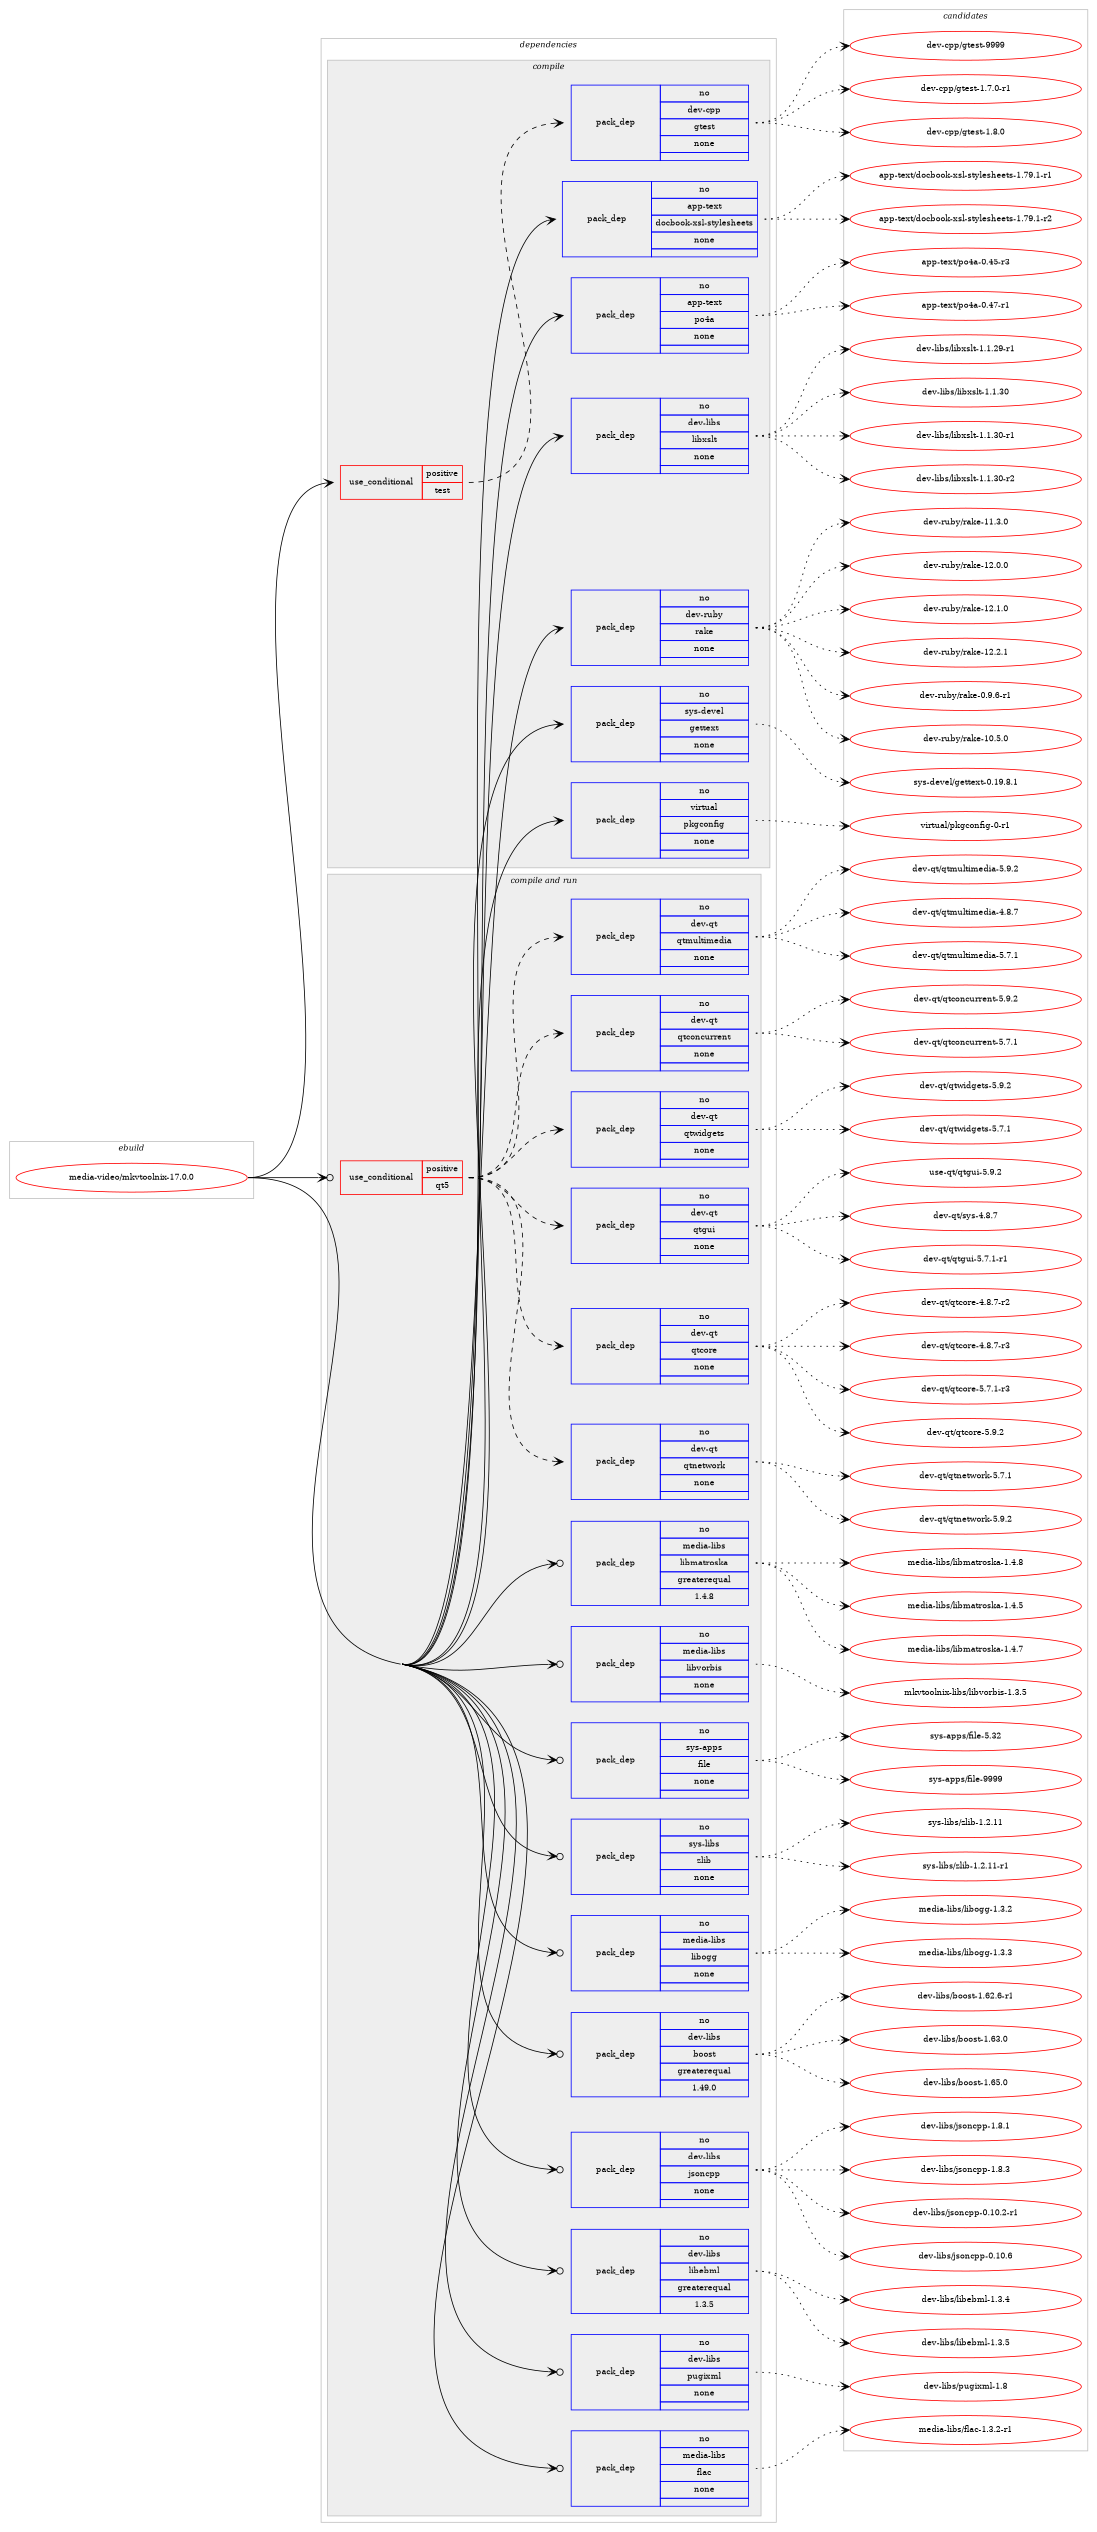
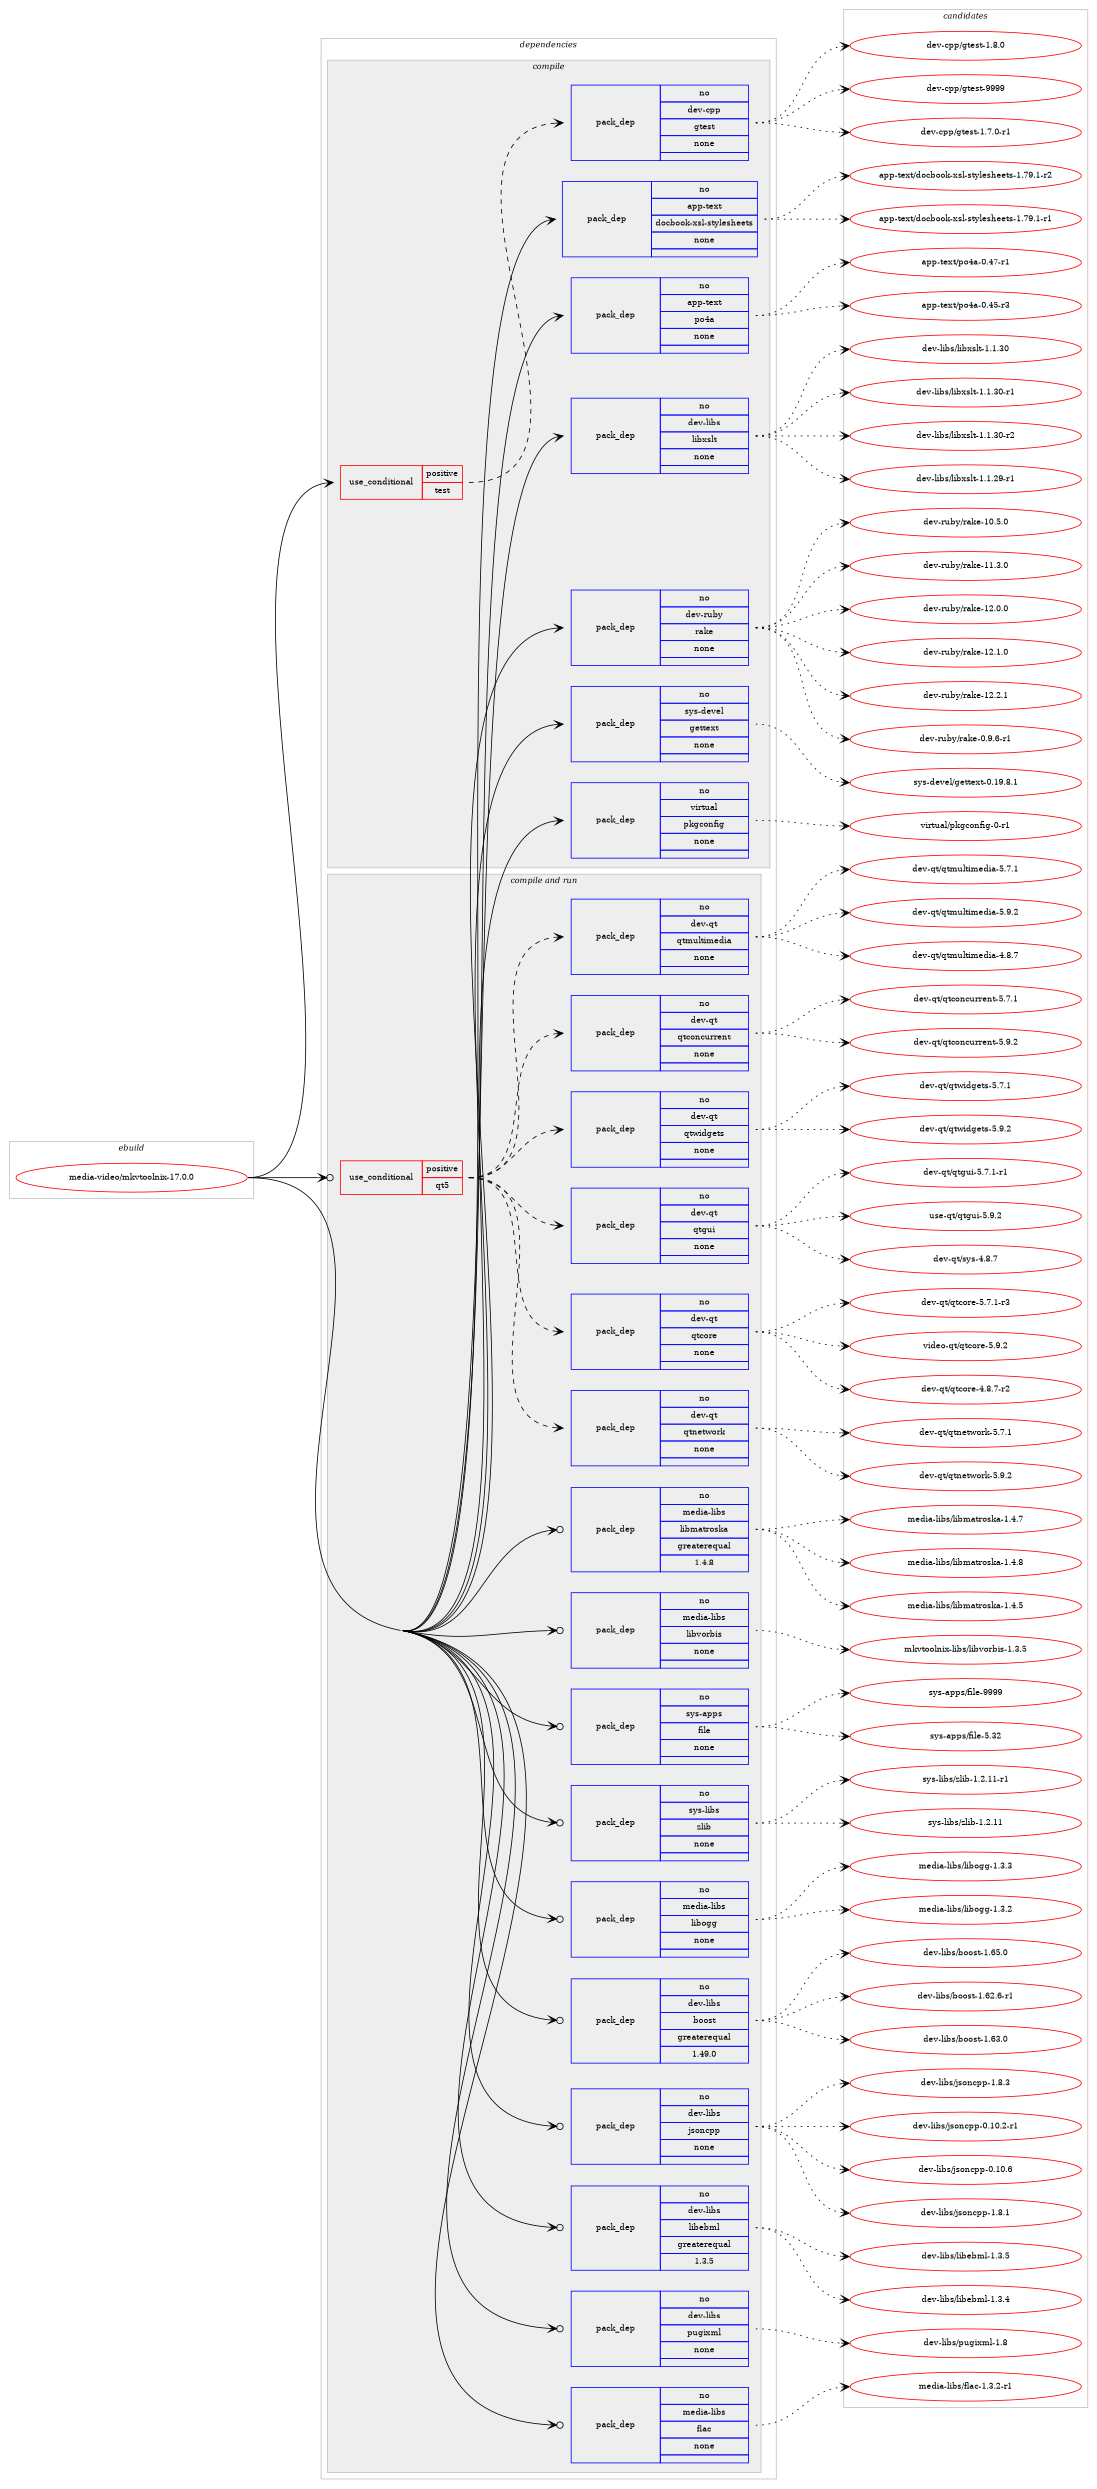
(966, 1346) -> none
(966, 1433) -> (966, 1346)
